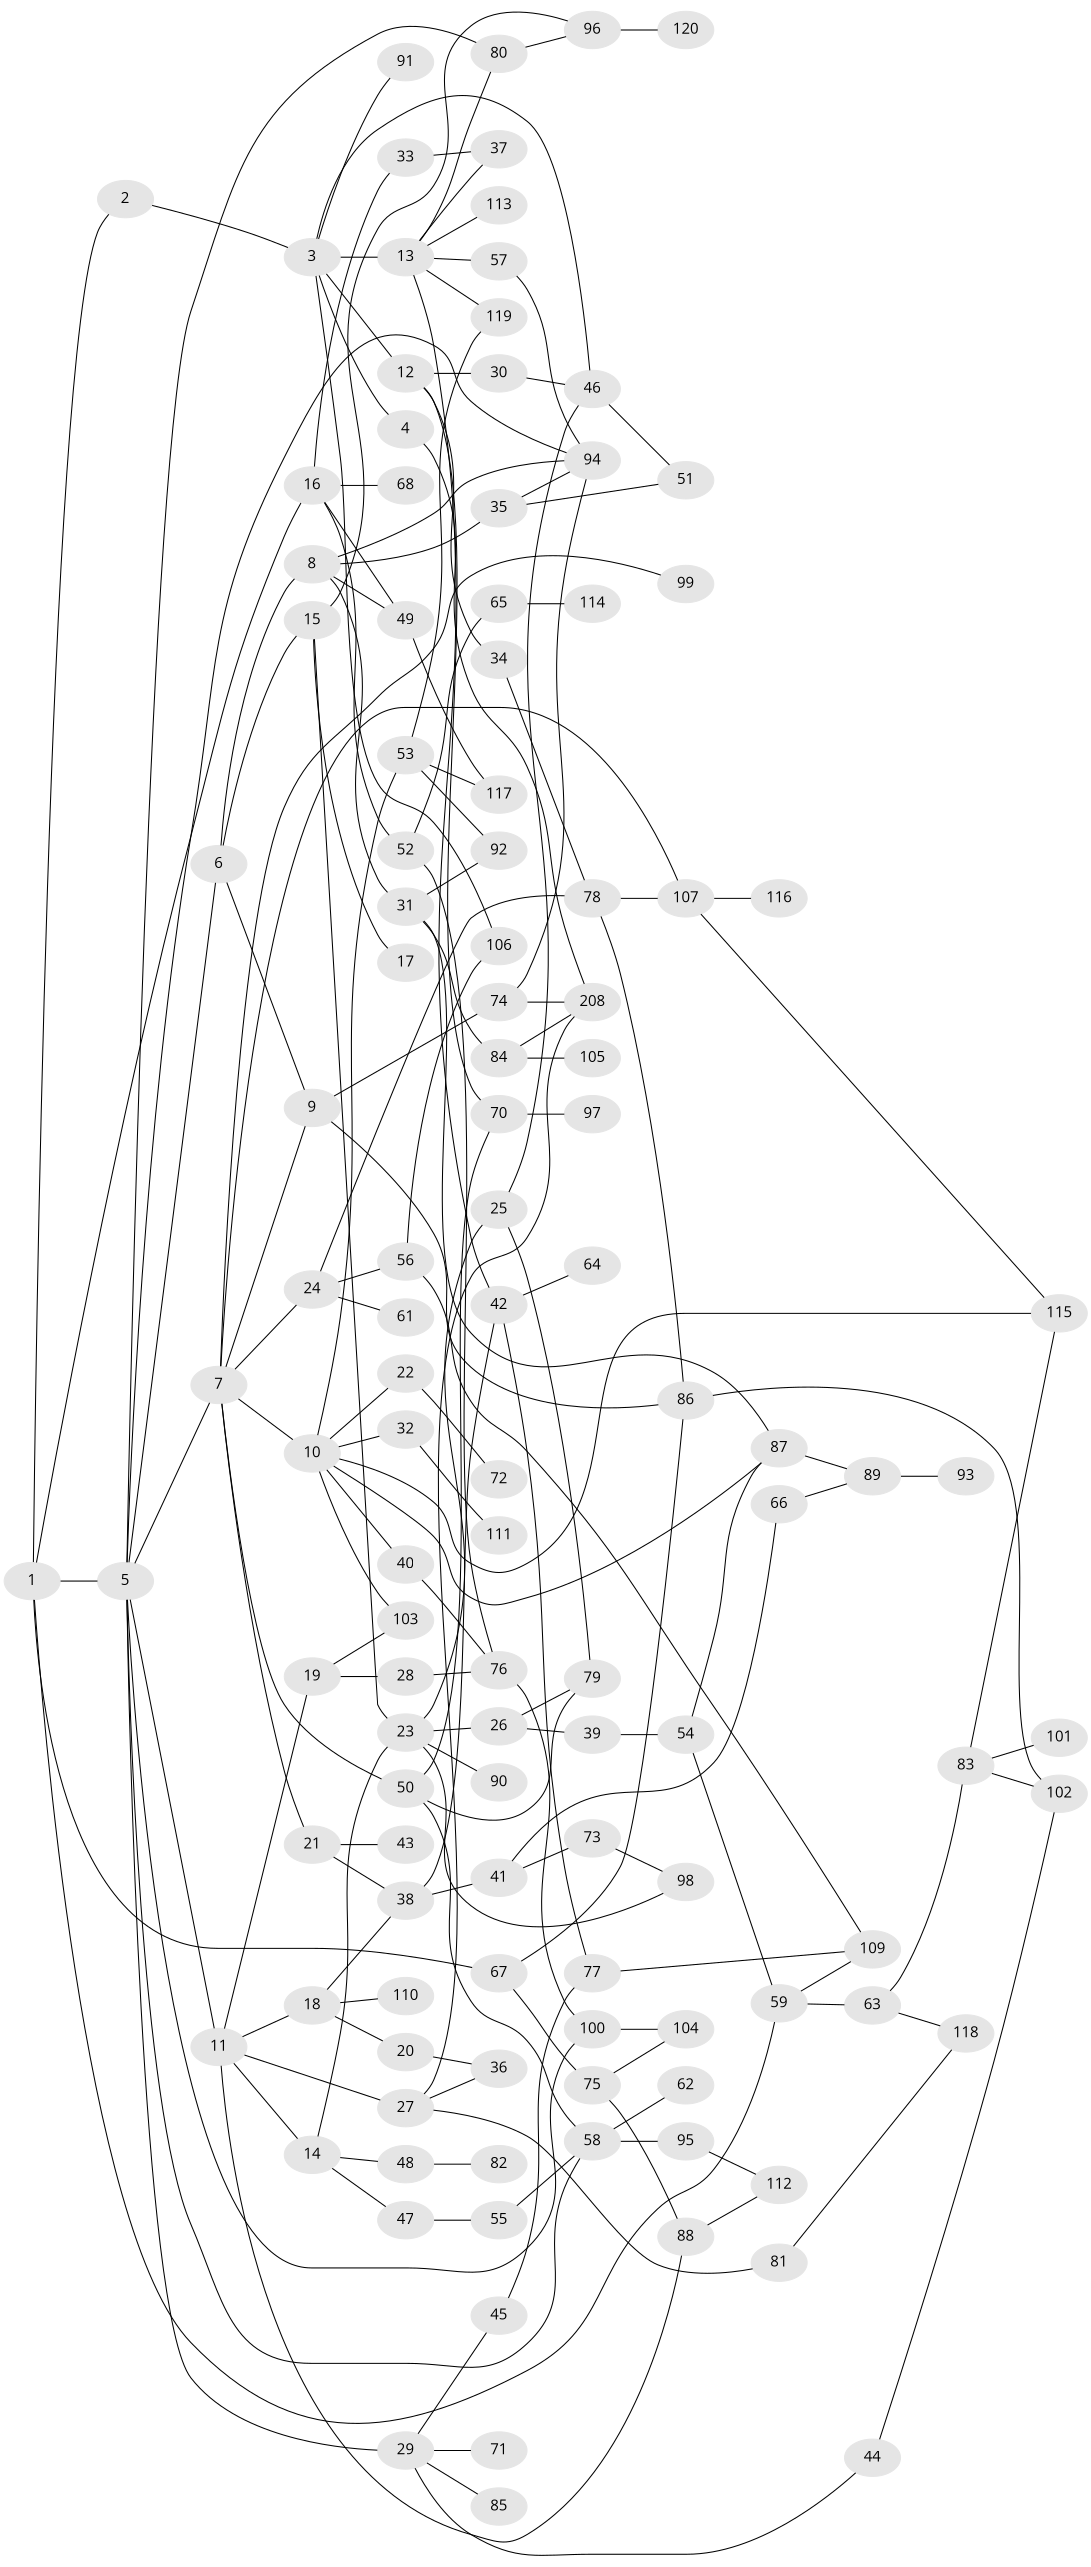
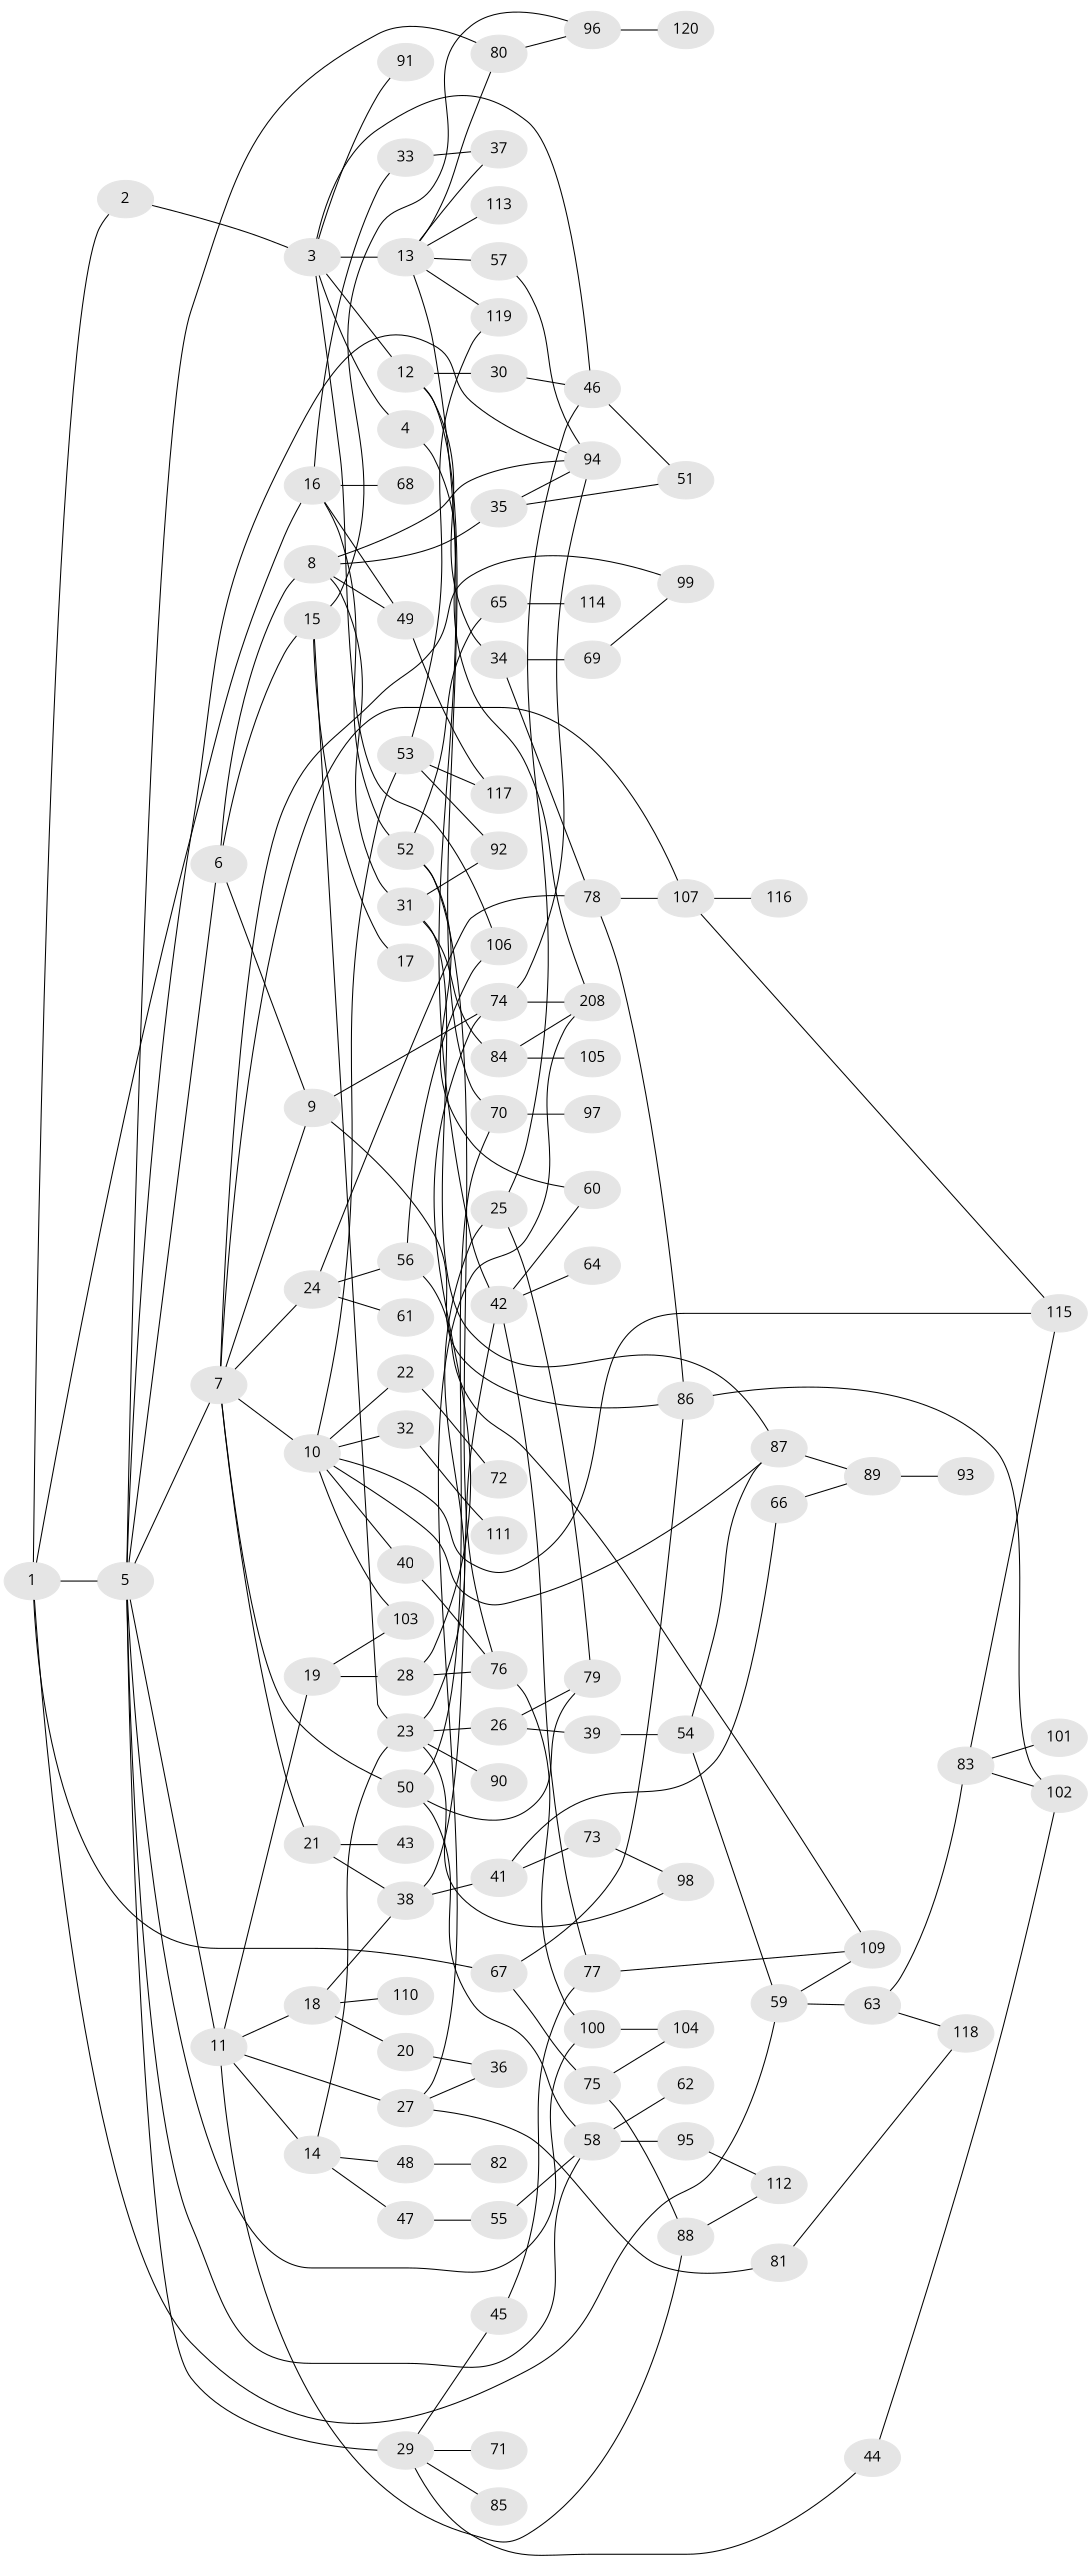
none -> (592, 660)
none -> (592, 1190)
none -> (436, 1224)
